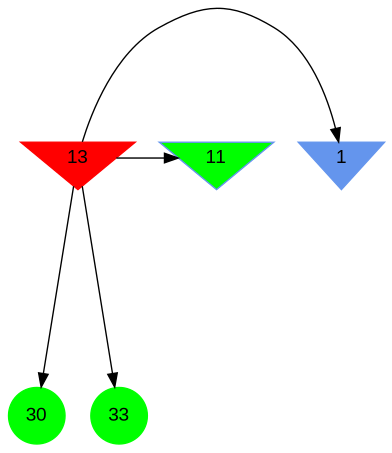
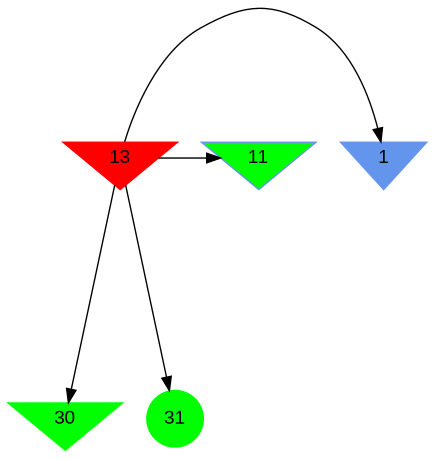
(37, 416) -> (65, 419)
(119, 416) -> (175, 419)
